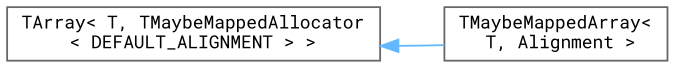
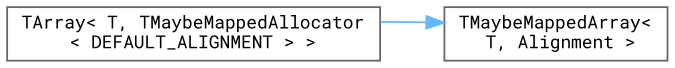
(422, 46) -> (403, 22)
